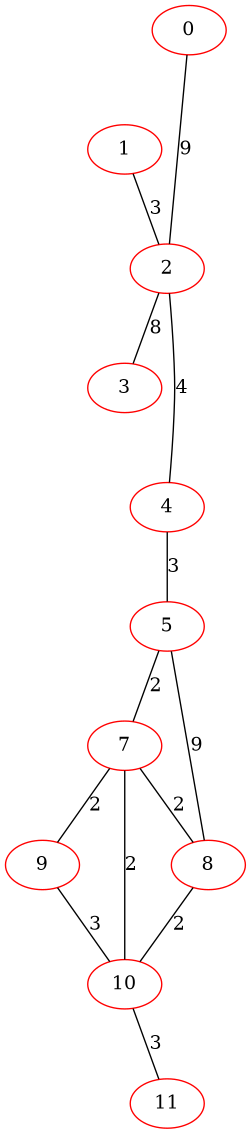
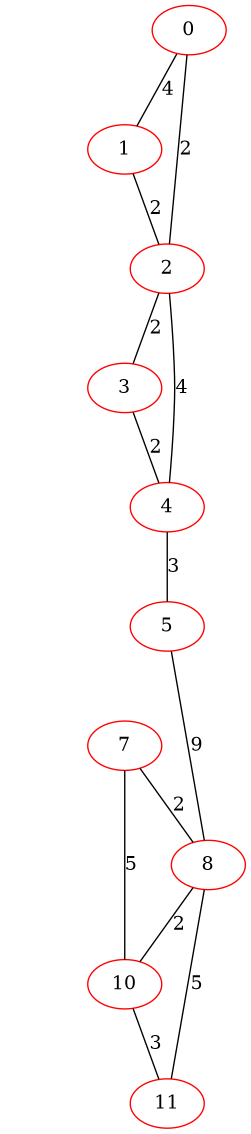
none -> (157, 90)
(186, 149) -> (186, 149)
(156, 209) -> (156, 209)
(156, 328) -> (156, 328)
none -> (146, 448)
(146, 686) -> none
(42, 865) -> none
(132, 865) -> (132, 865)
none -> (188, 984)
